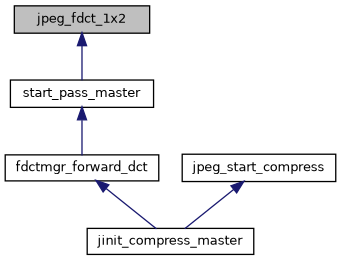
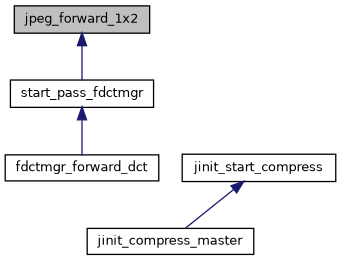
(82, 20) -> (82, 20)
(82, 94) -> (82, 94)
(259, 168) -> (259, 168)
(131, 209) -> none
